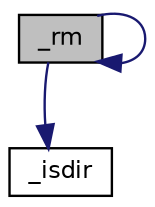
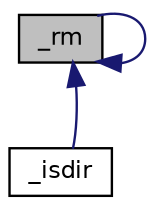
(45, 94) -> (76, 118)
